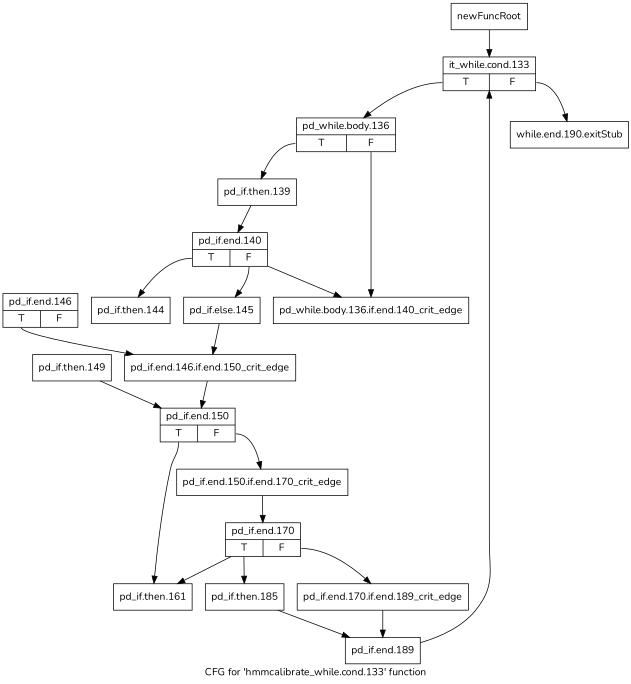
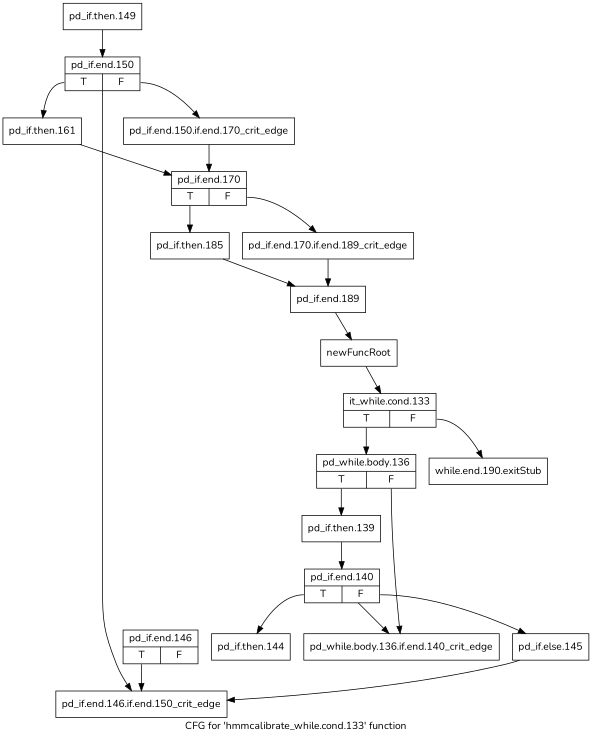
(489, 389) -> (342, 323)
(205, 391) -> (102, 390)
(208, 569) -> (122, 159)
